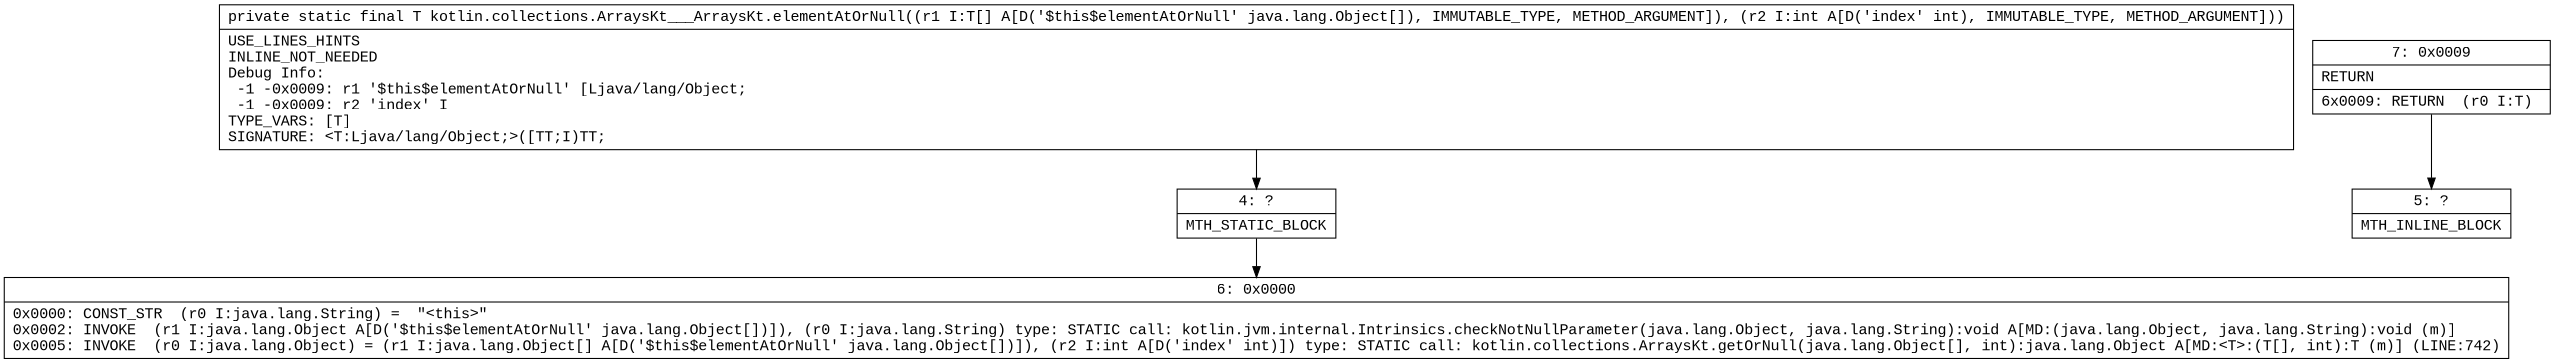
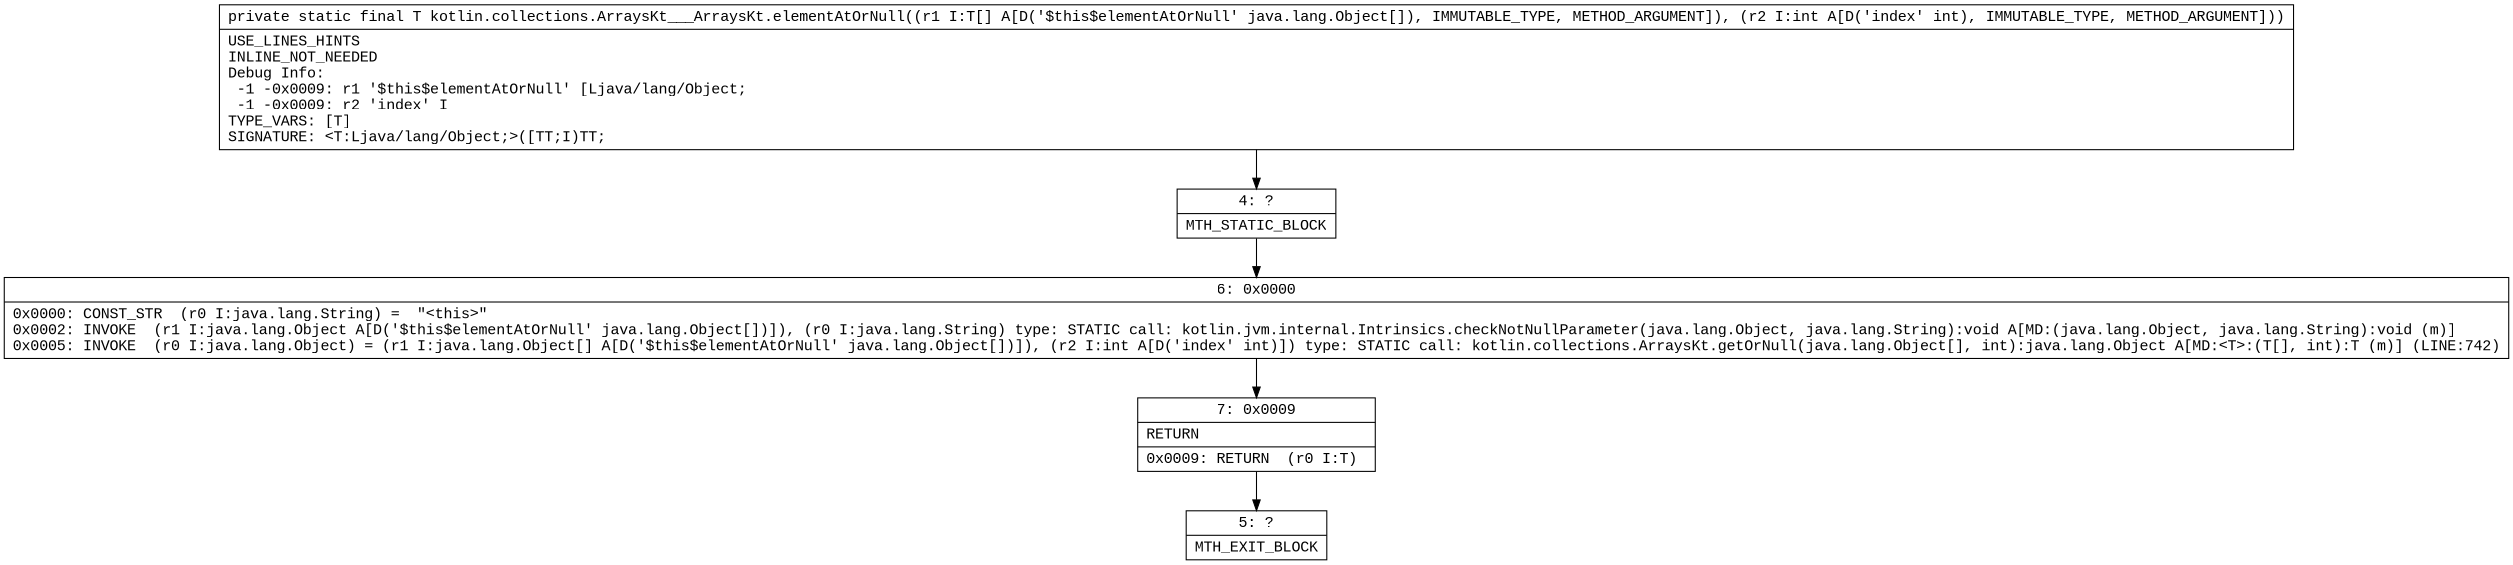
(2431, 101) -> (1256, 459)
(2431, 225) -> (1256, 547)
none -> (1256, 373)
